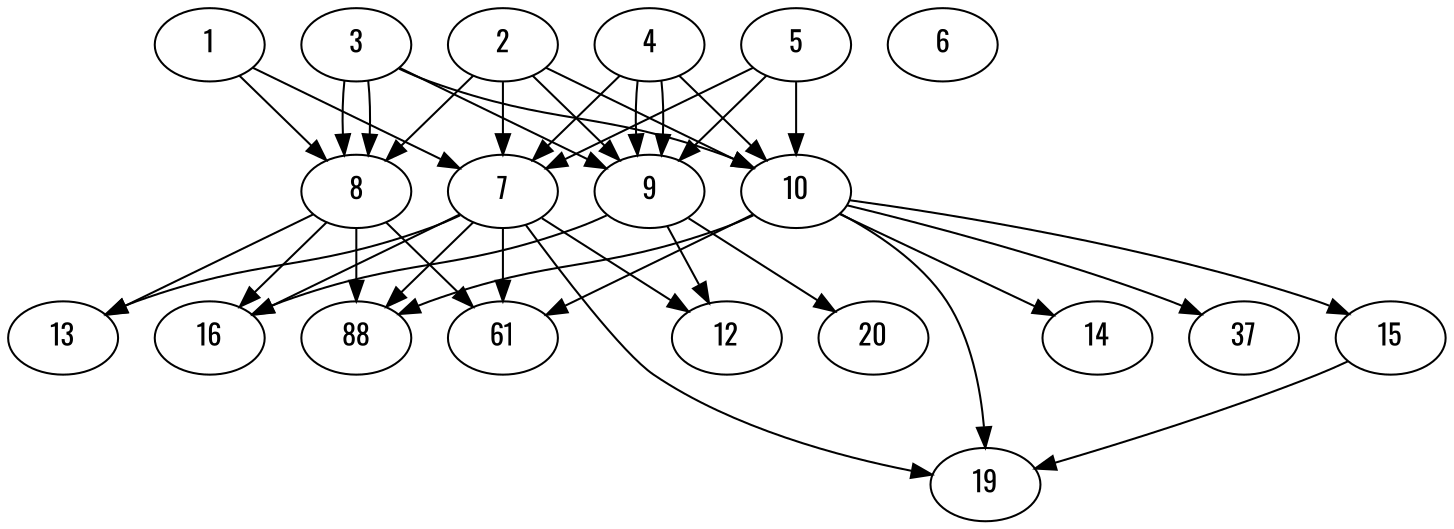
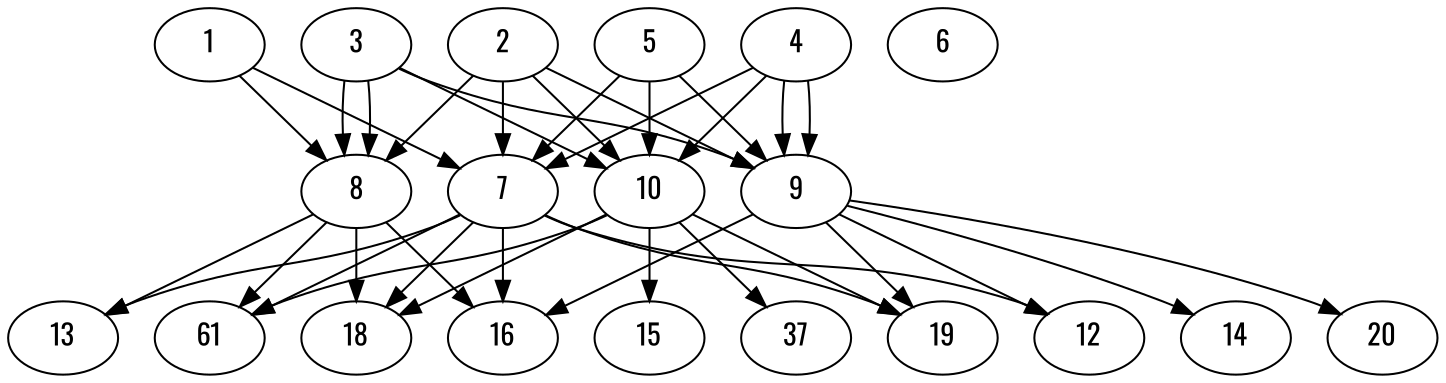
(937, 260) -> (1012, 251)
(356, 338) -> (356, 338)
(1203, 416) -> (862, 257)
